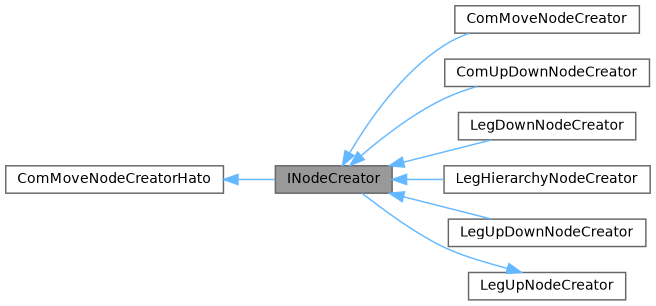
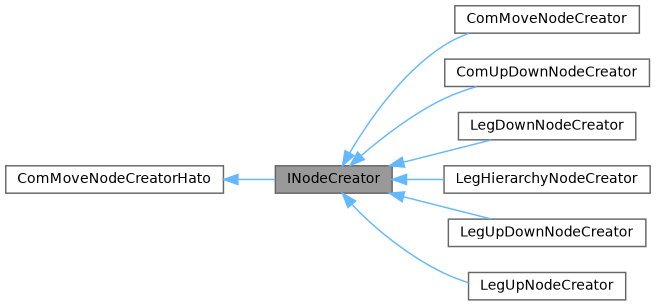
(430, 240) -> (406, 251)
